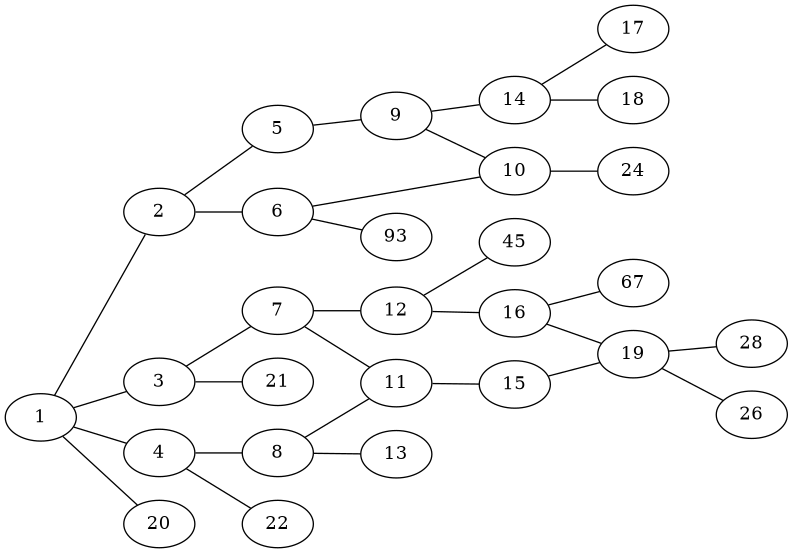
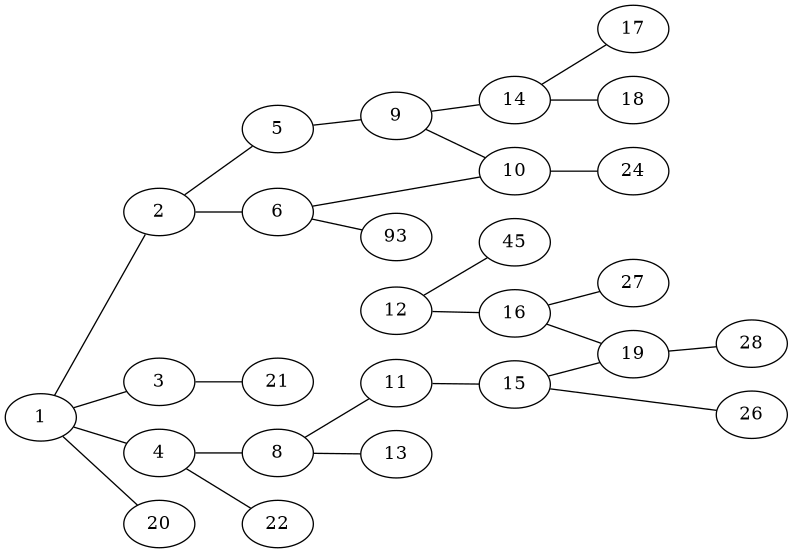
(633, 283) -> (633, 283)
(278, 311) -> none
(693, 385) -> (633, 400)
